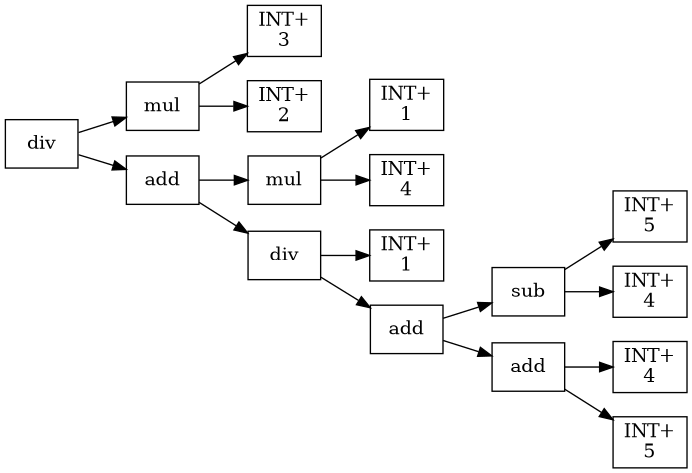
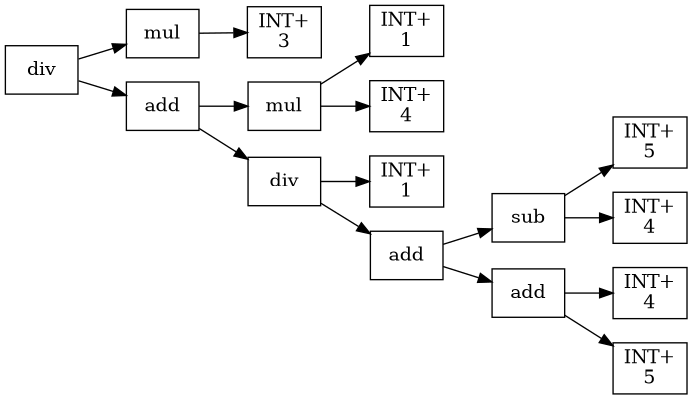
(284, 106) -> none
